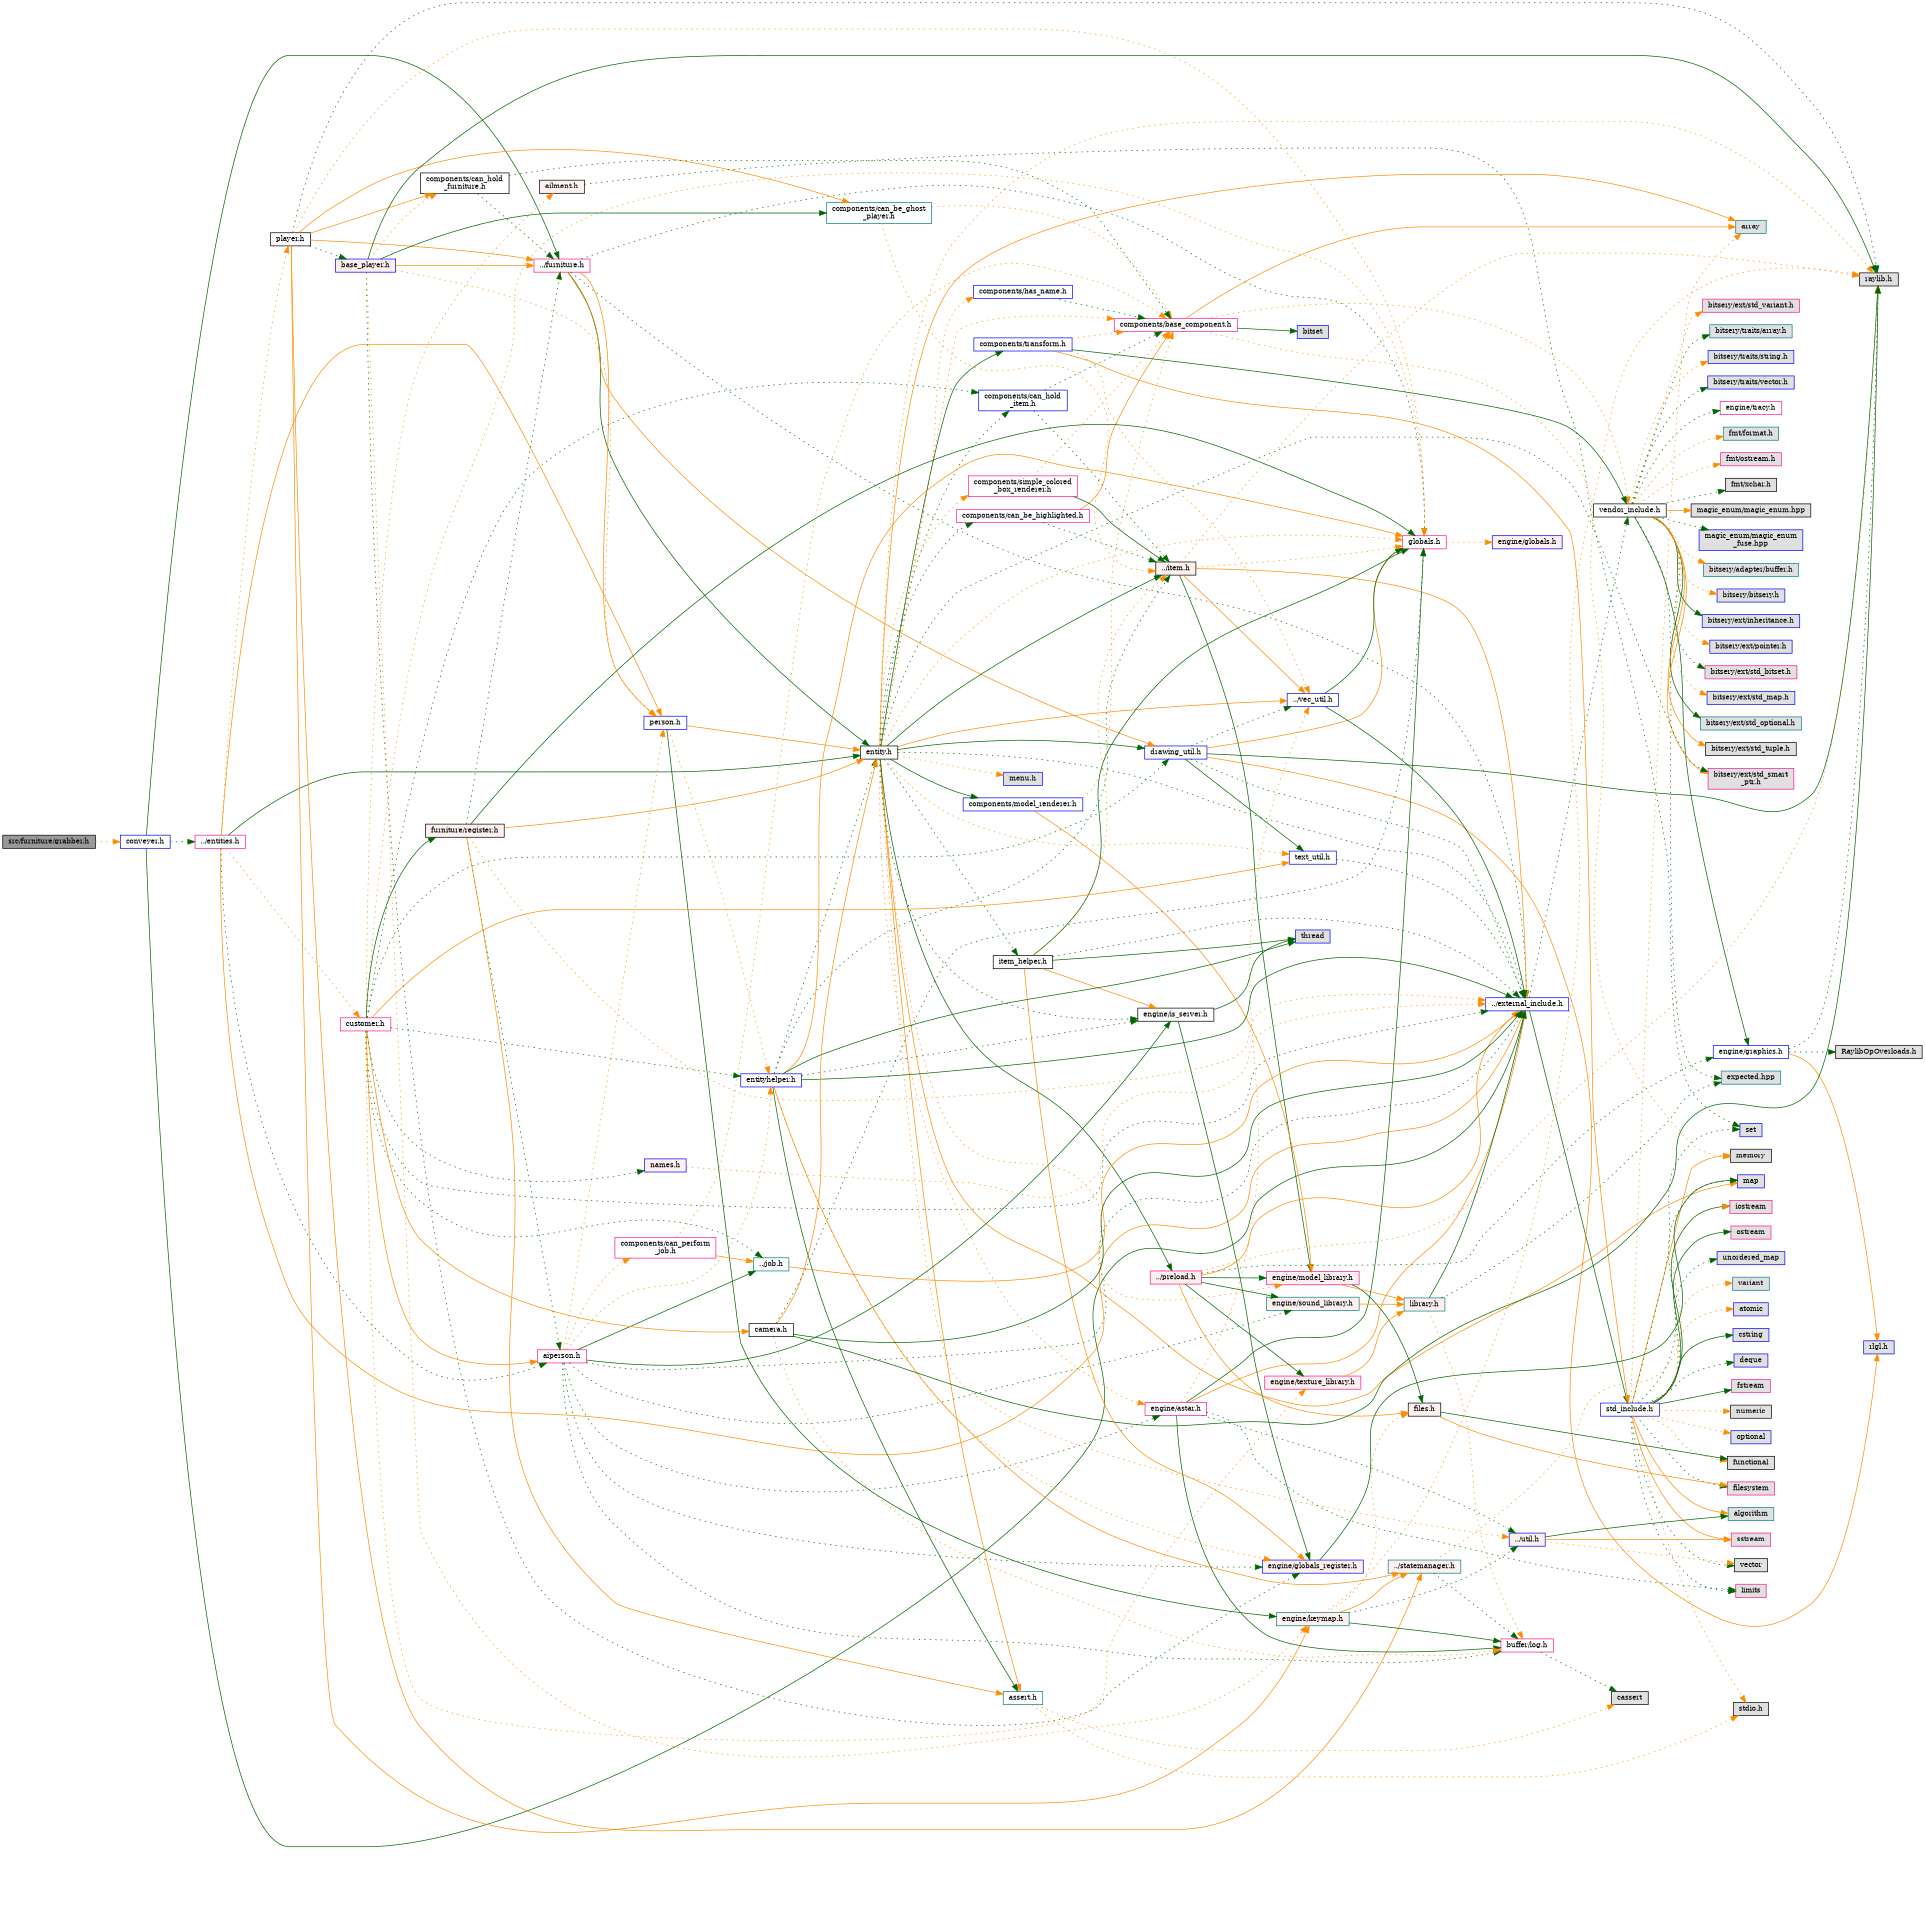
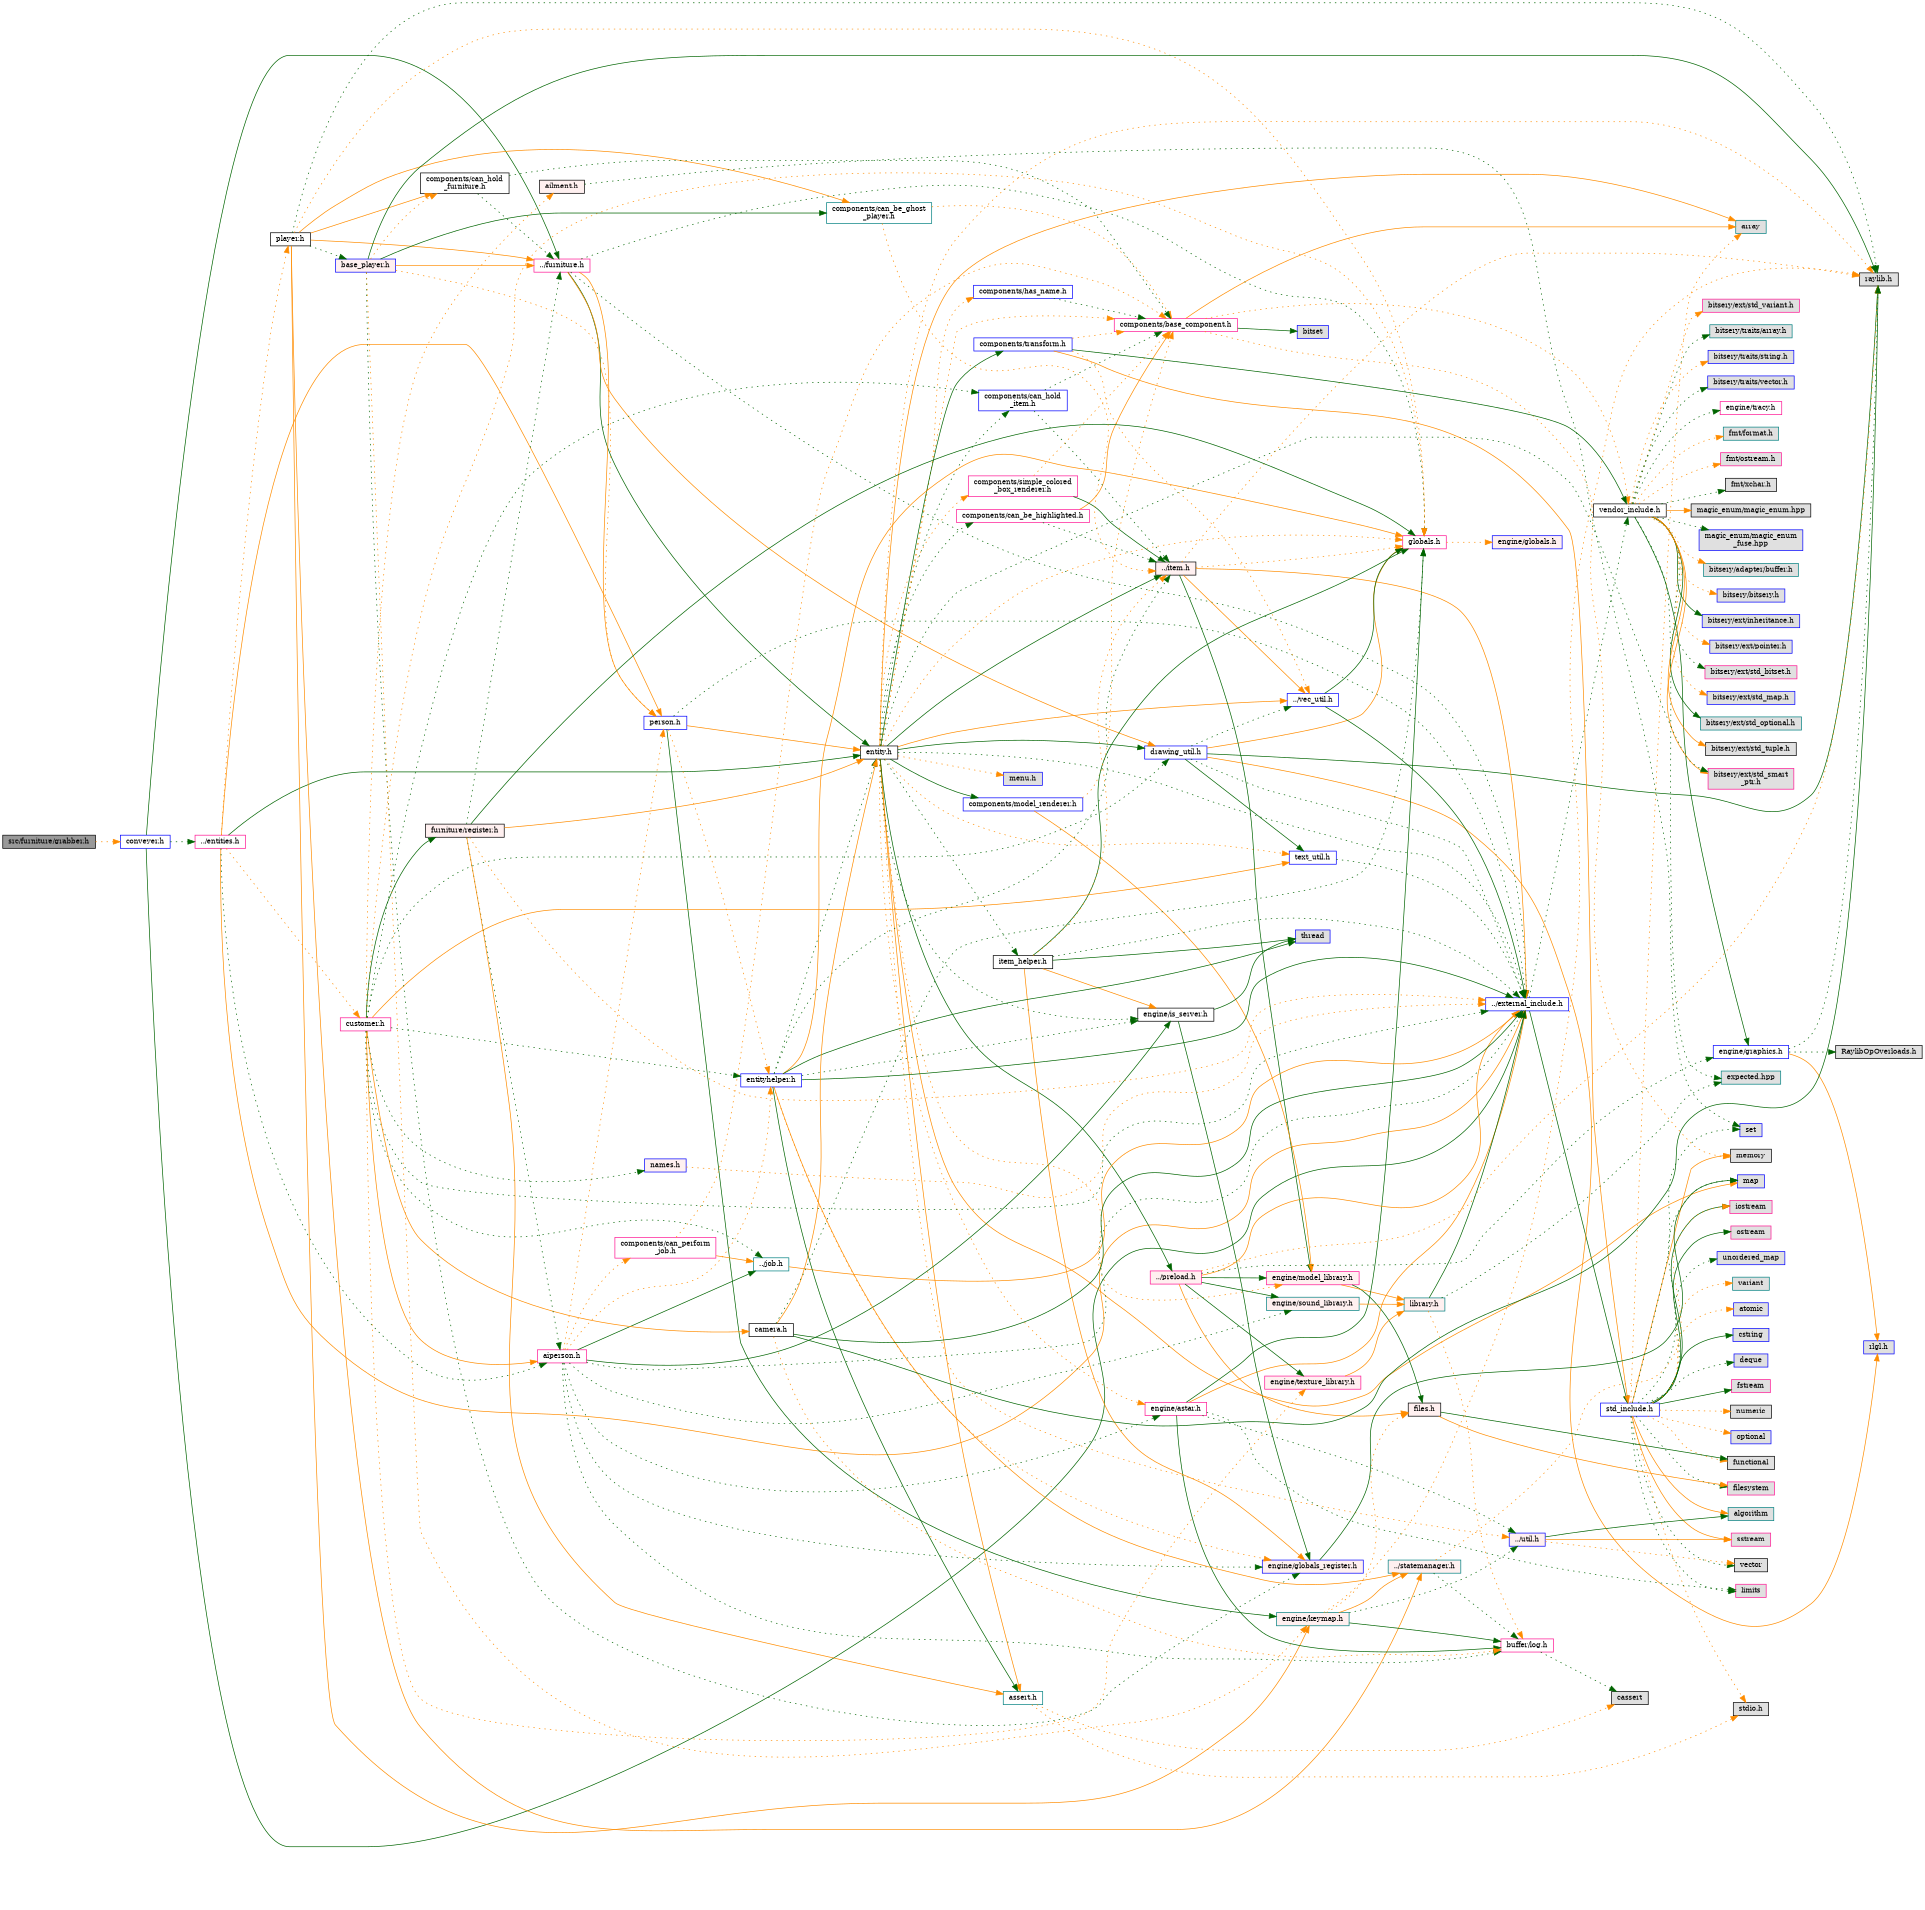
none -> (1191, 627)
(1254, 1061) -> none
